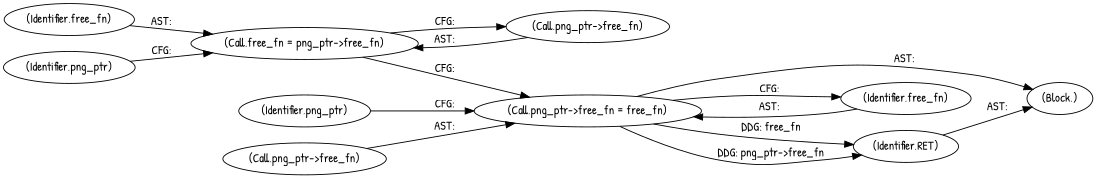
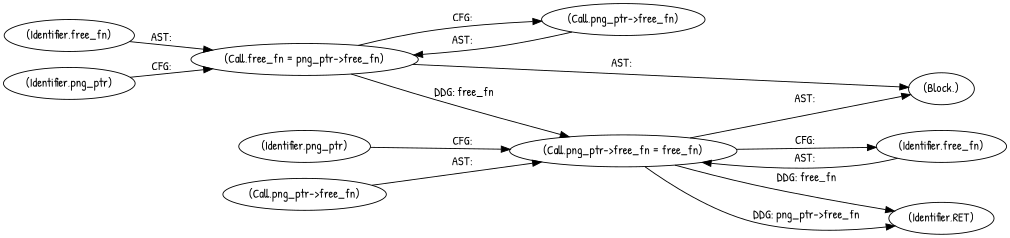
(446, 69) -> (464, 93)
(983, 122) -> (656, 76)
